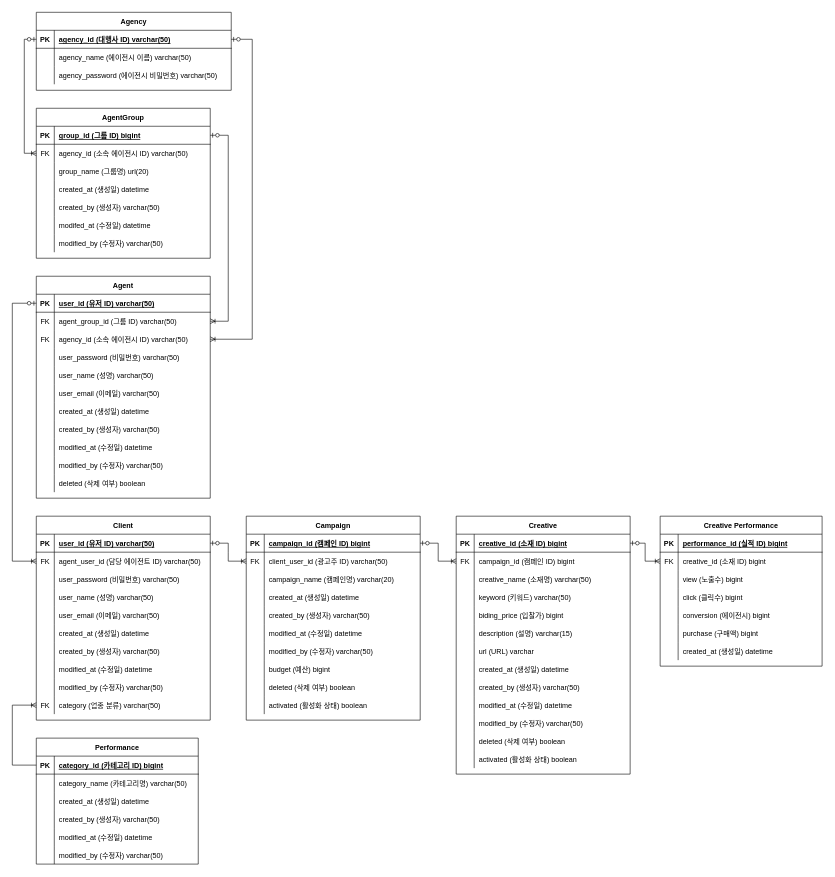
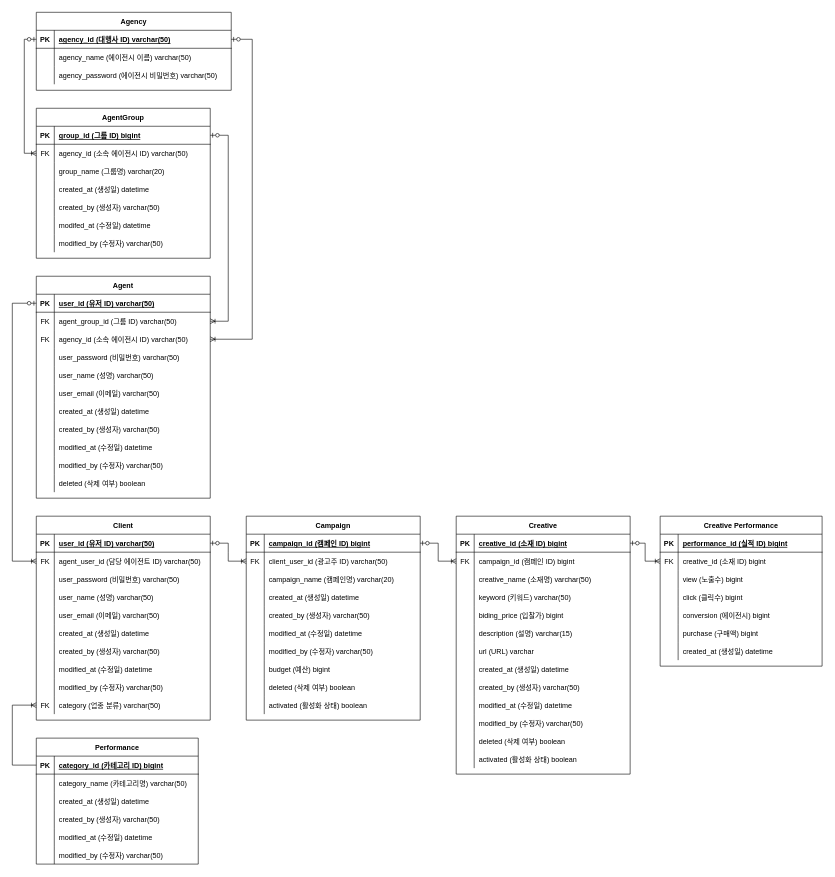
(109, 172) -> (118, 172)
